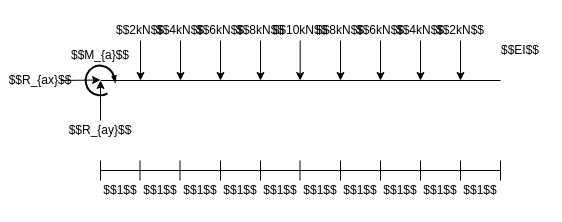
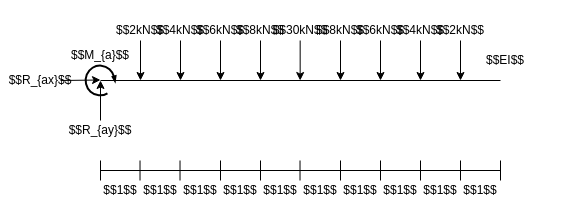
(301, 31) -> (301, 31)
(521, 51) -> (506, 61)
